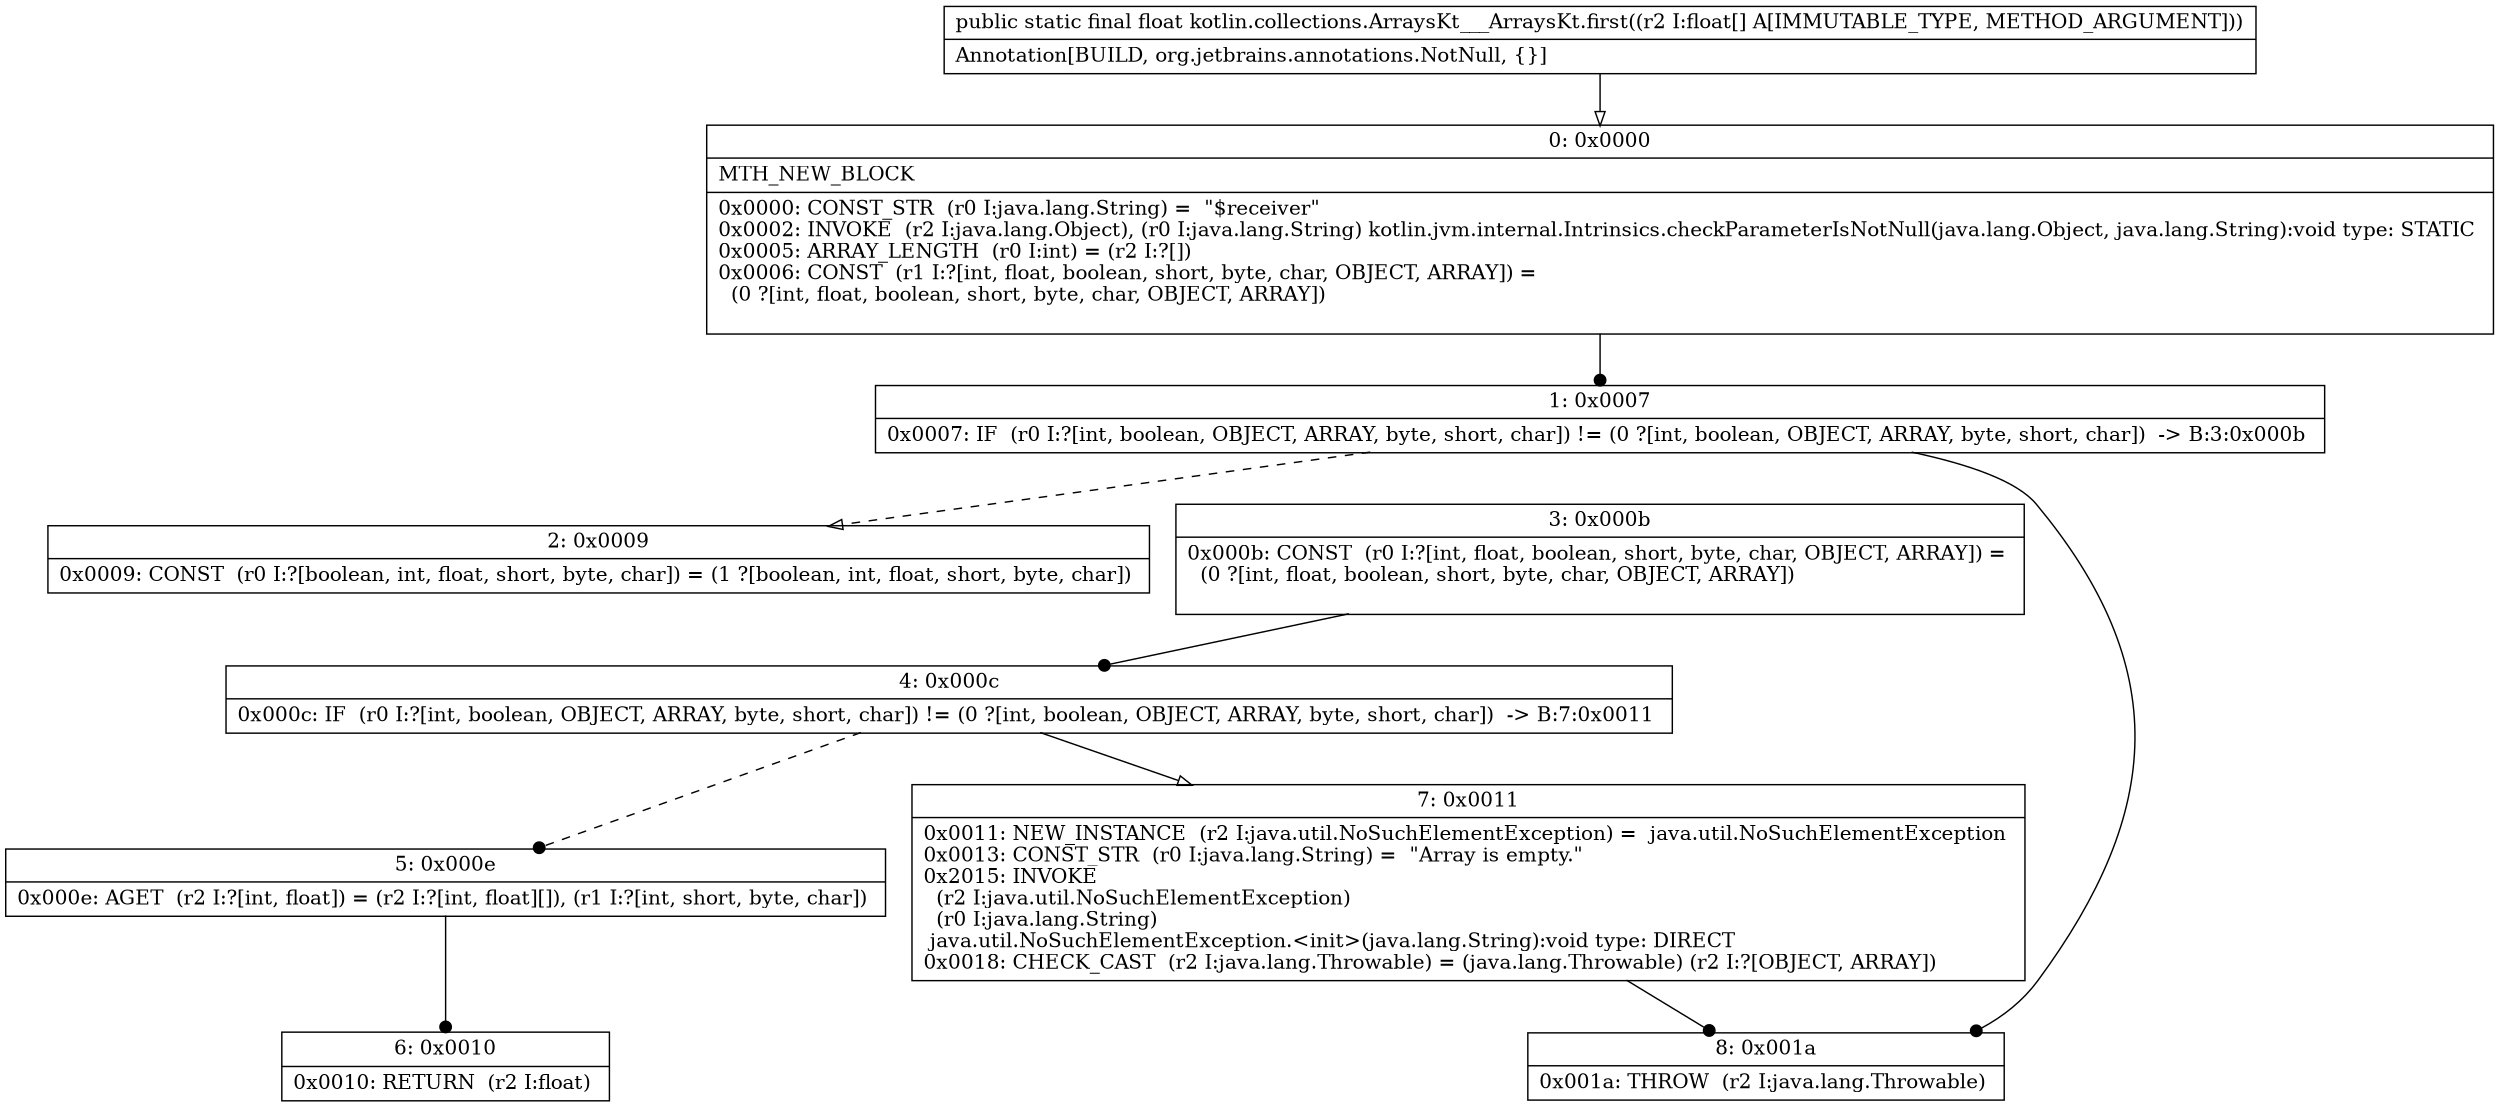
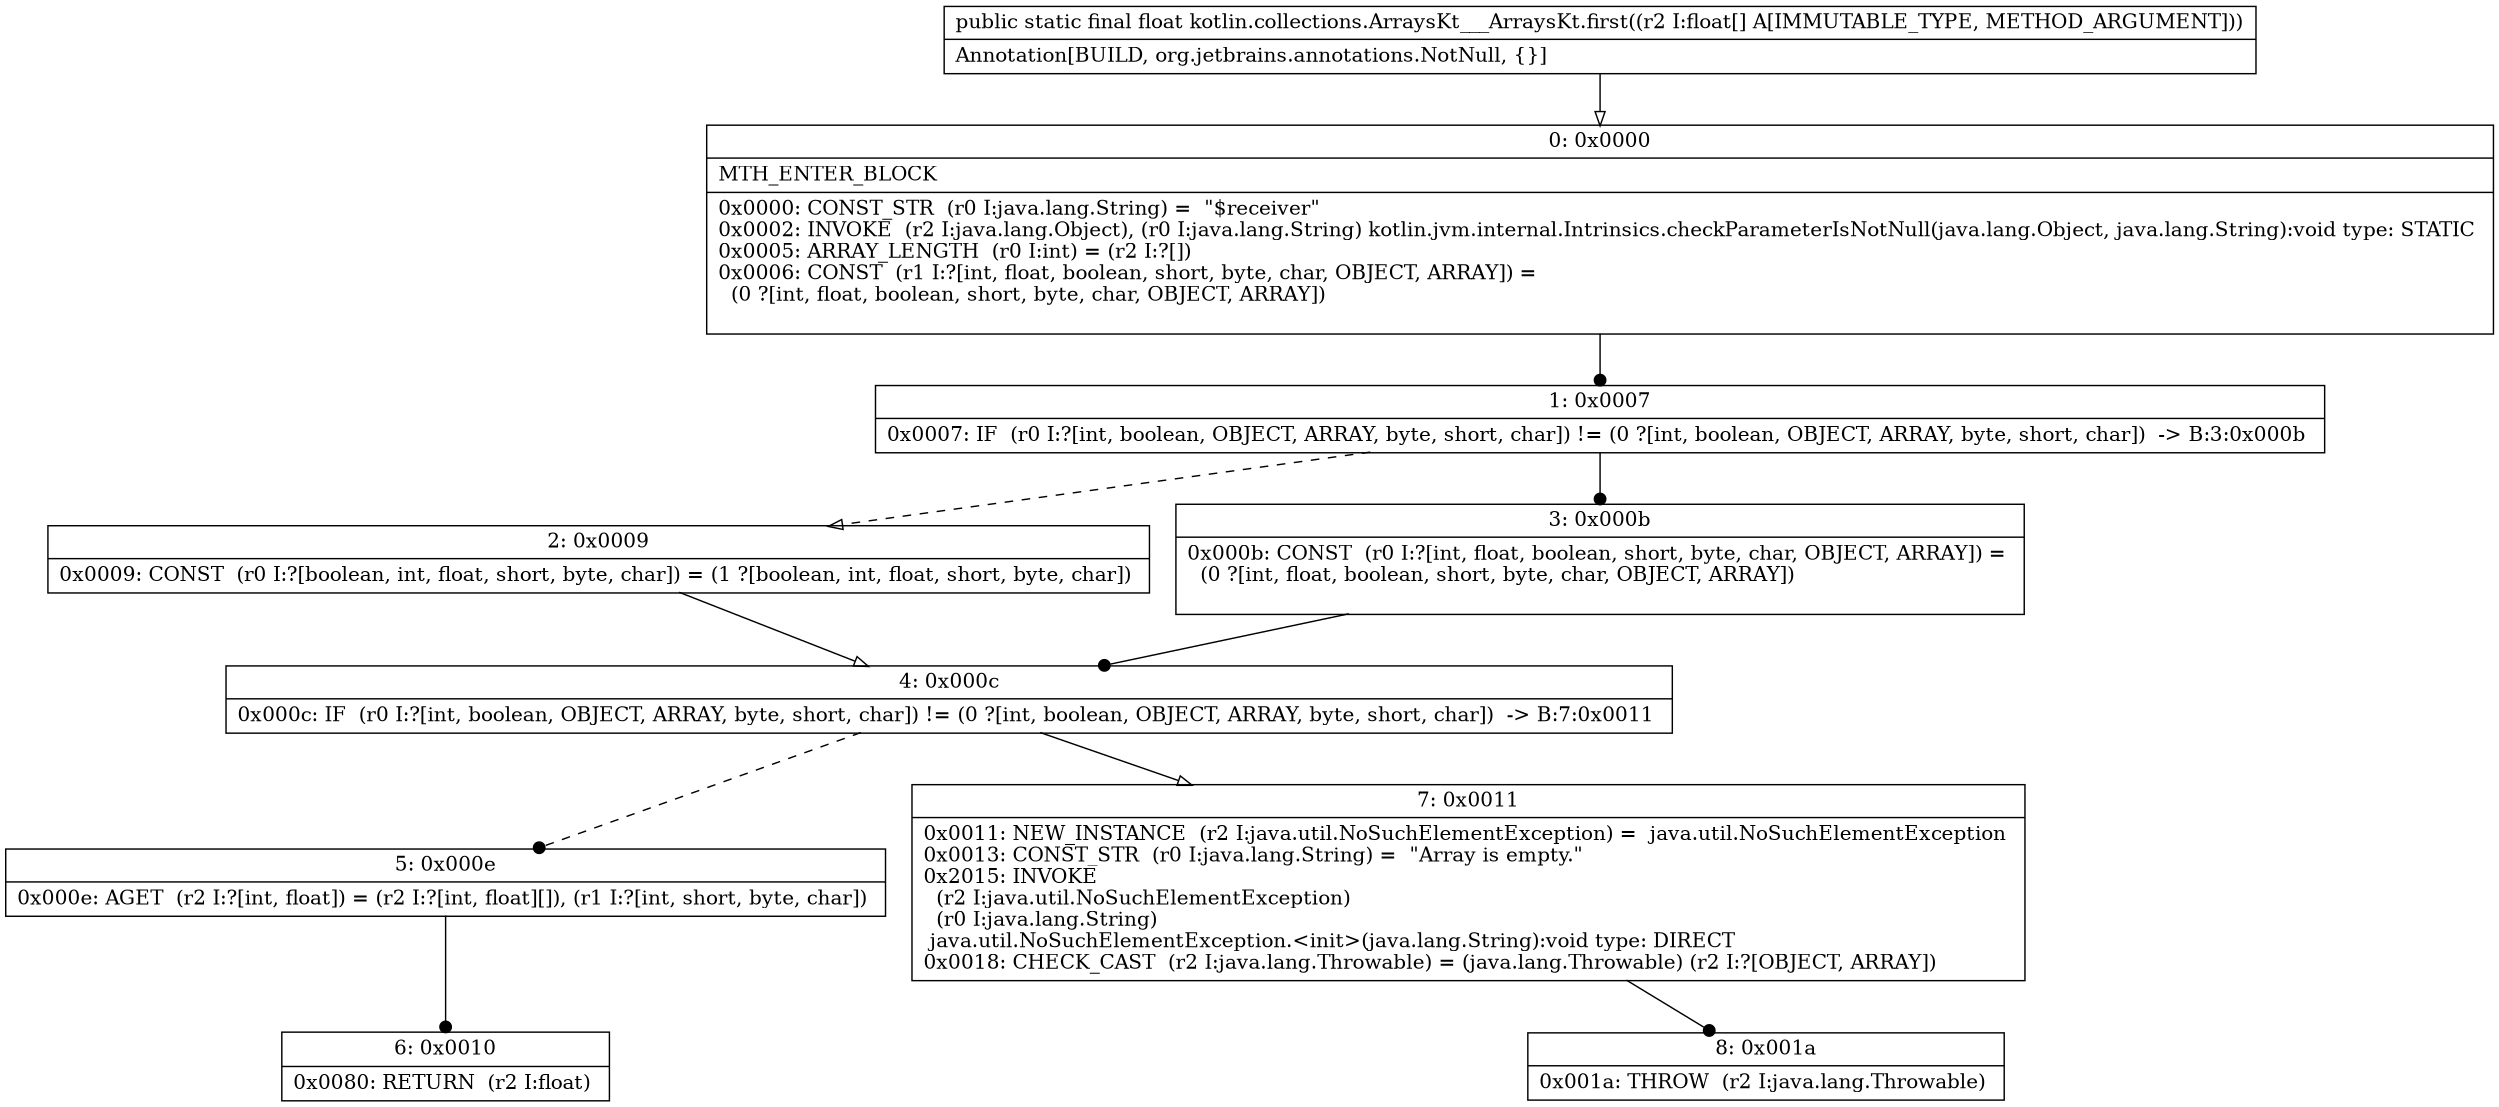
(817, 175) -> (828, 175)
none -> (767, 627)
(2132, 710) -> (1600, 473)
(446, 1083) -> (446, 1083)
